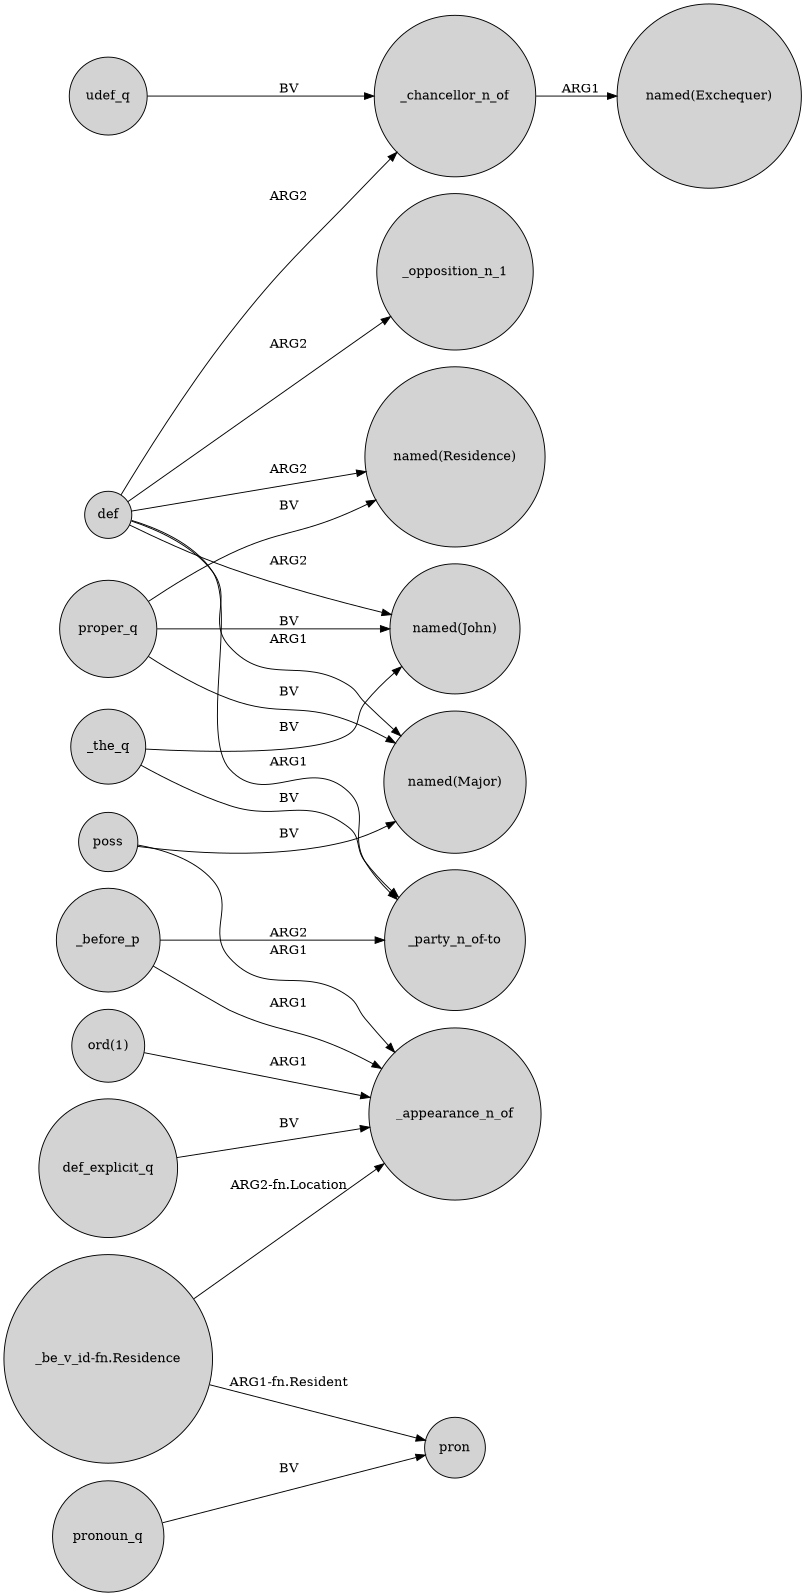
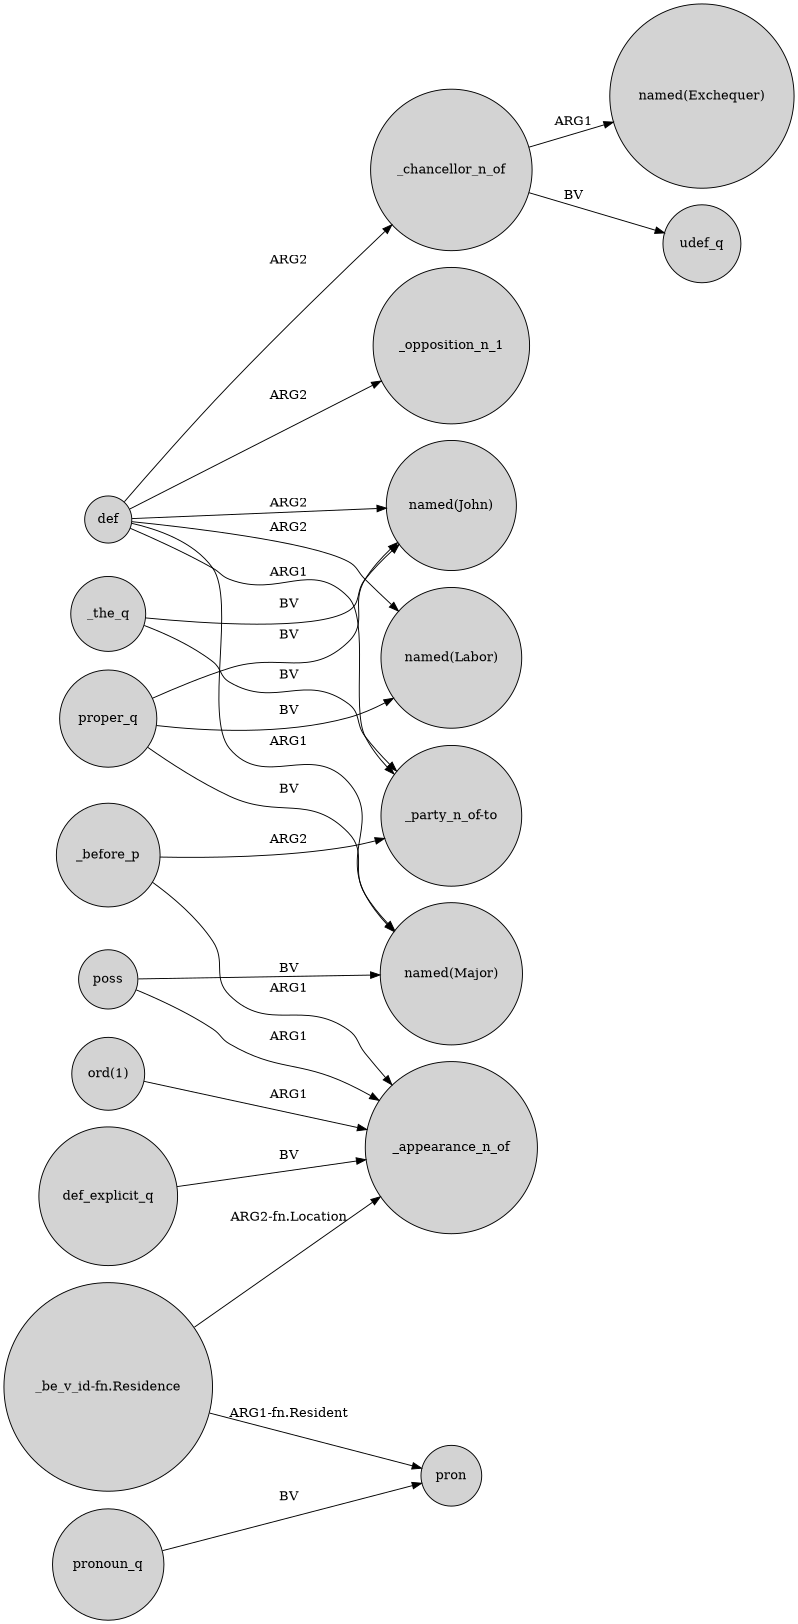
(256, 96) -> (592, 211)
(455, 457) -> (451, 658)
